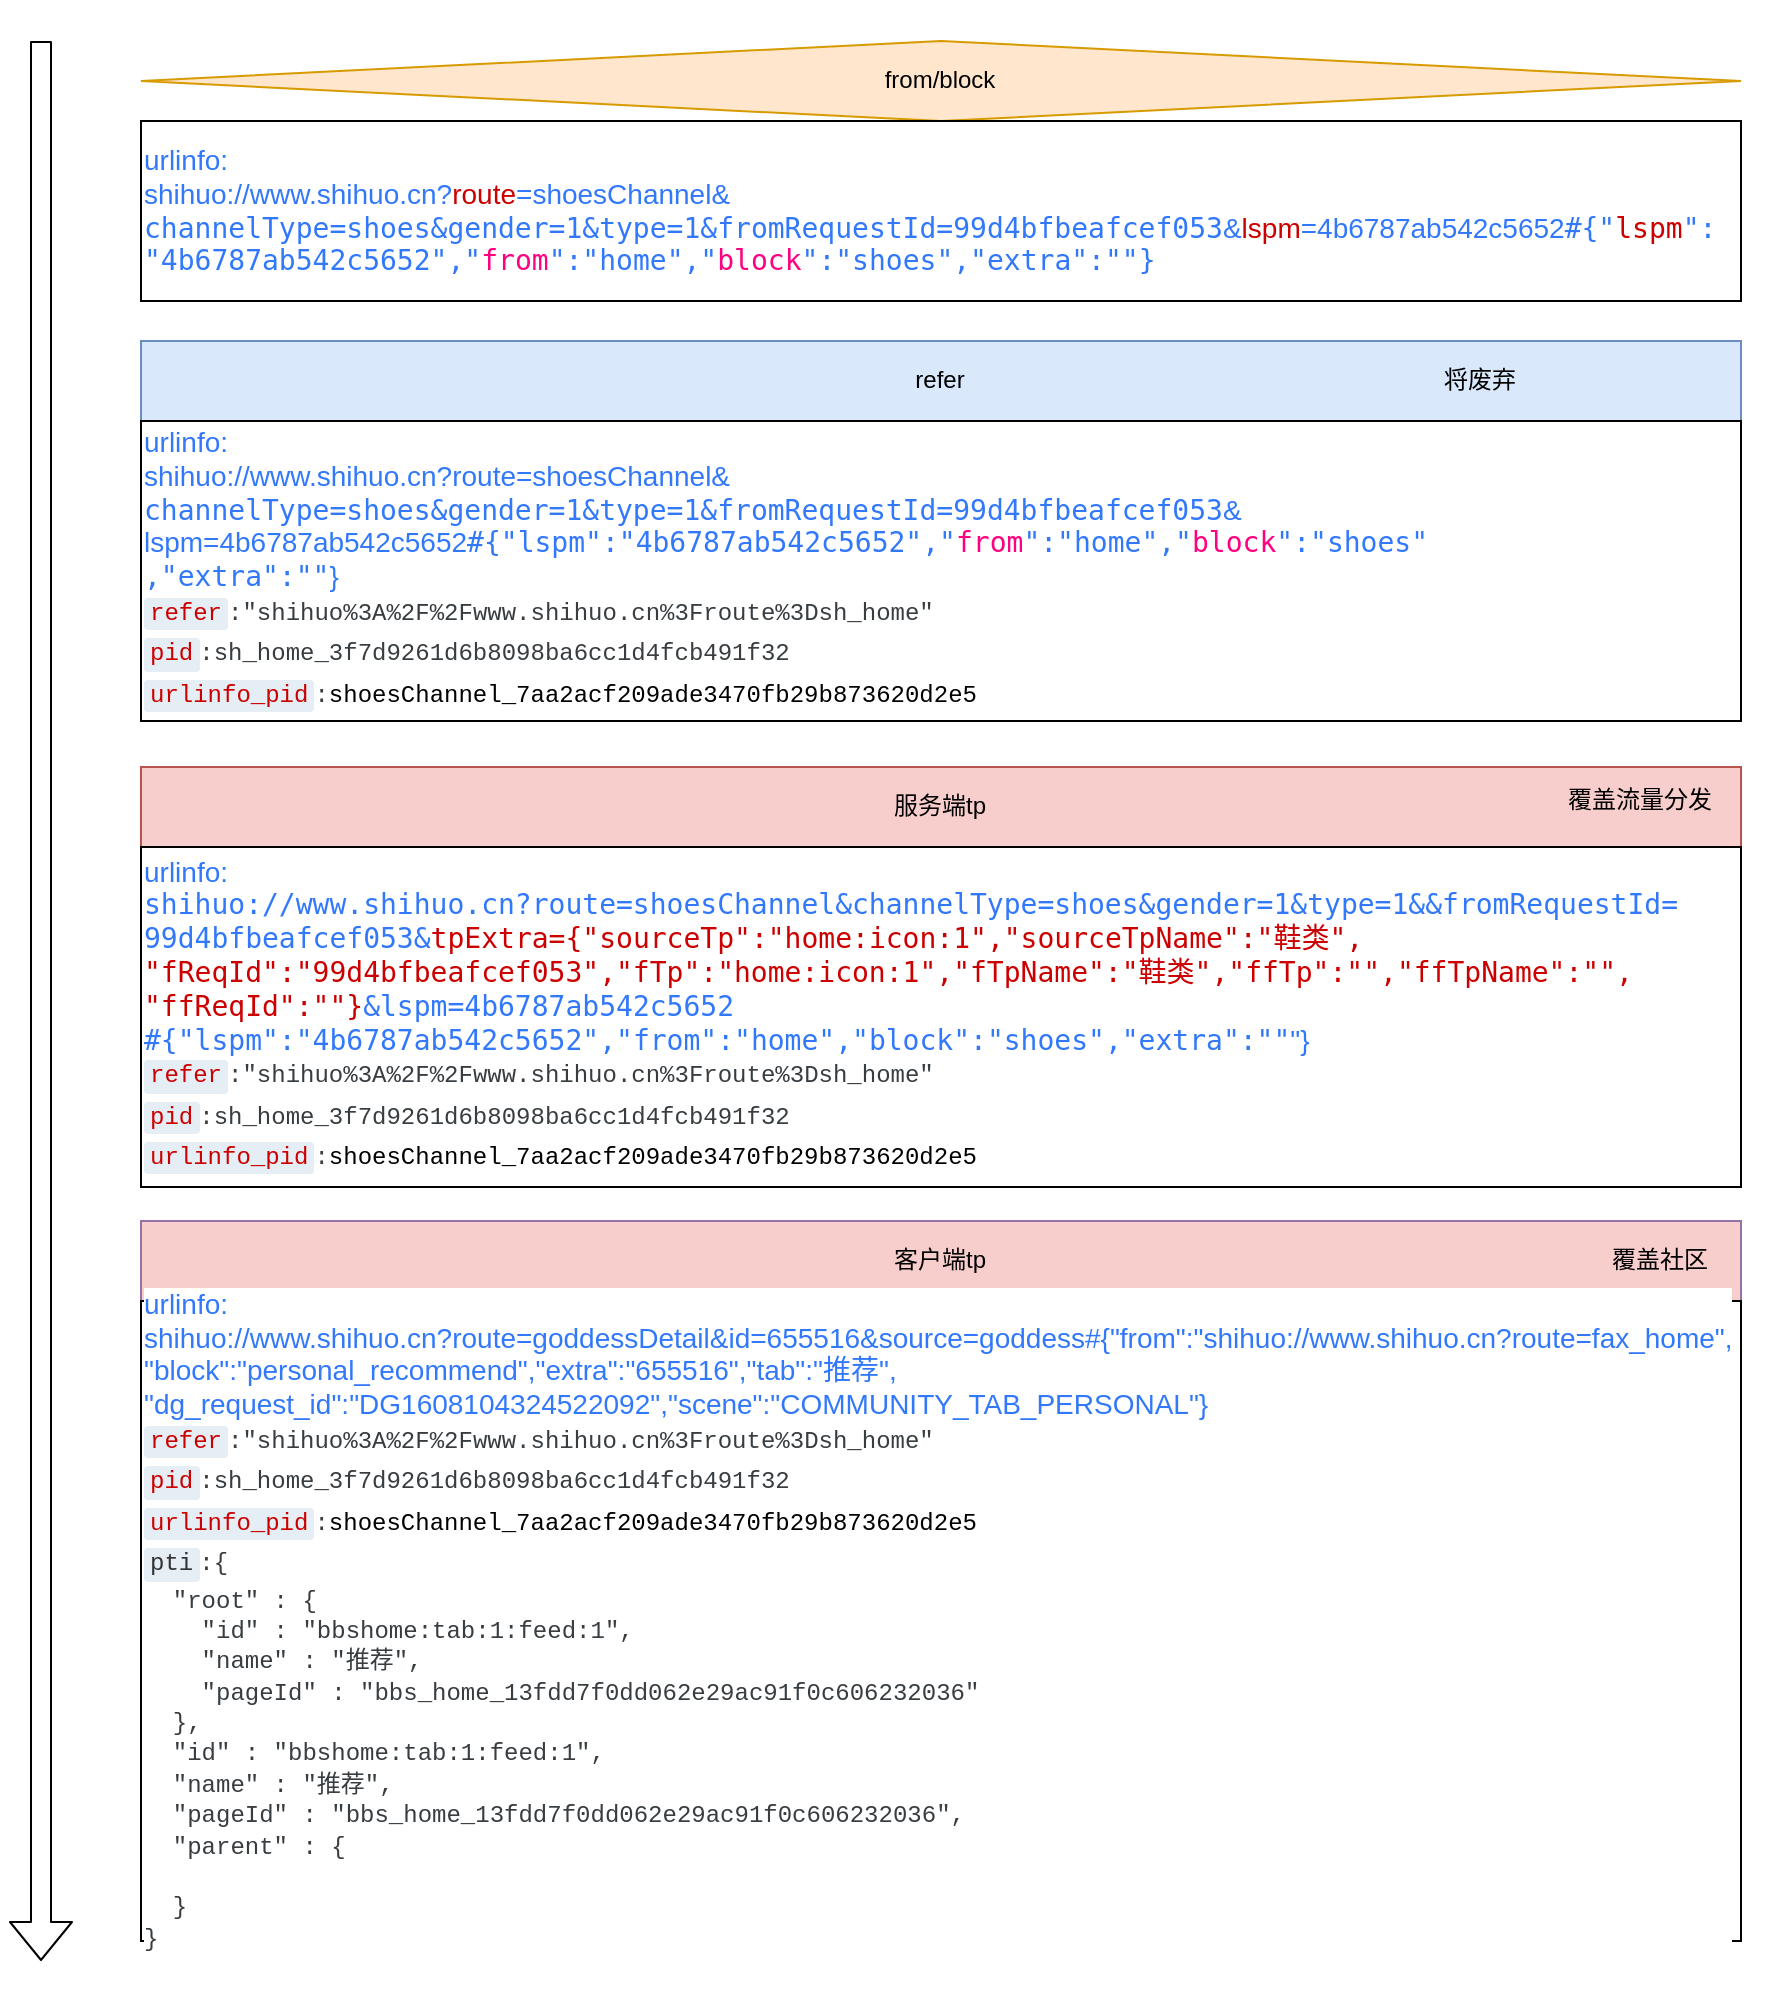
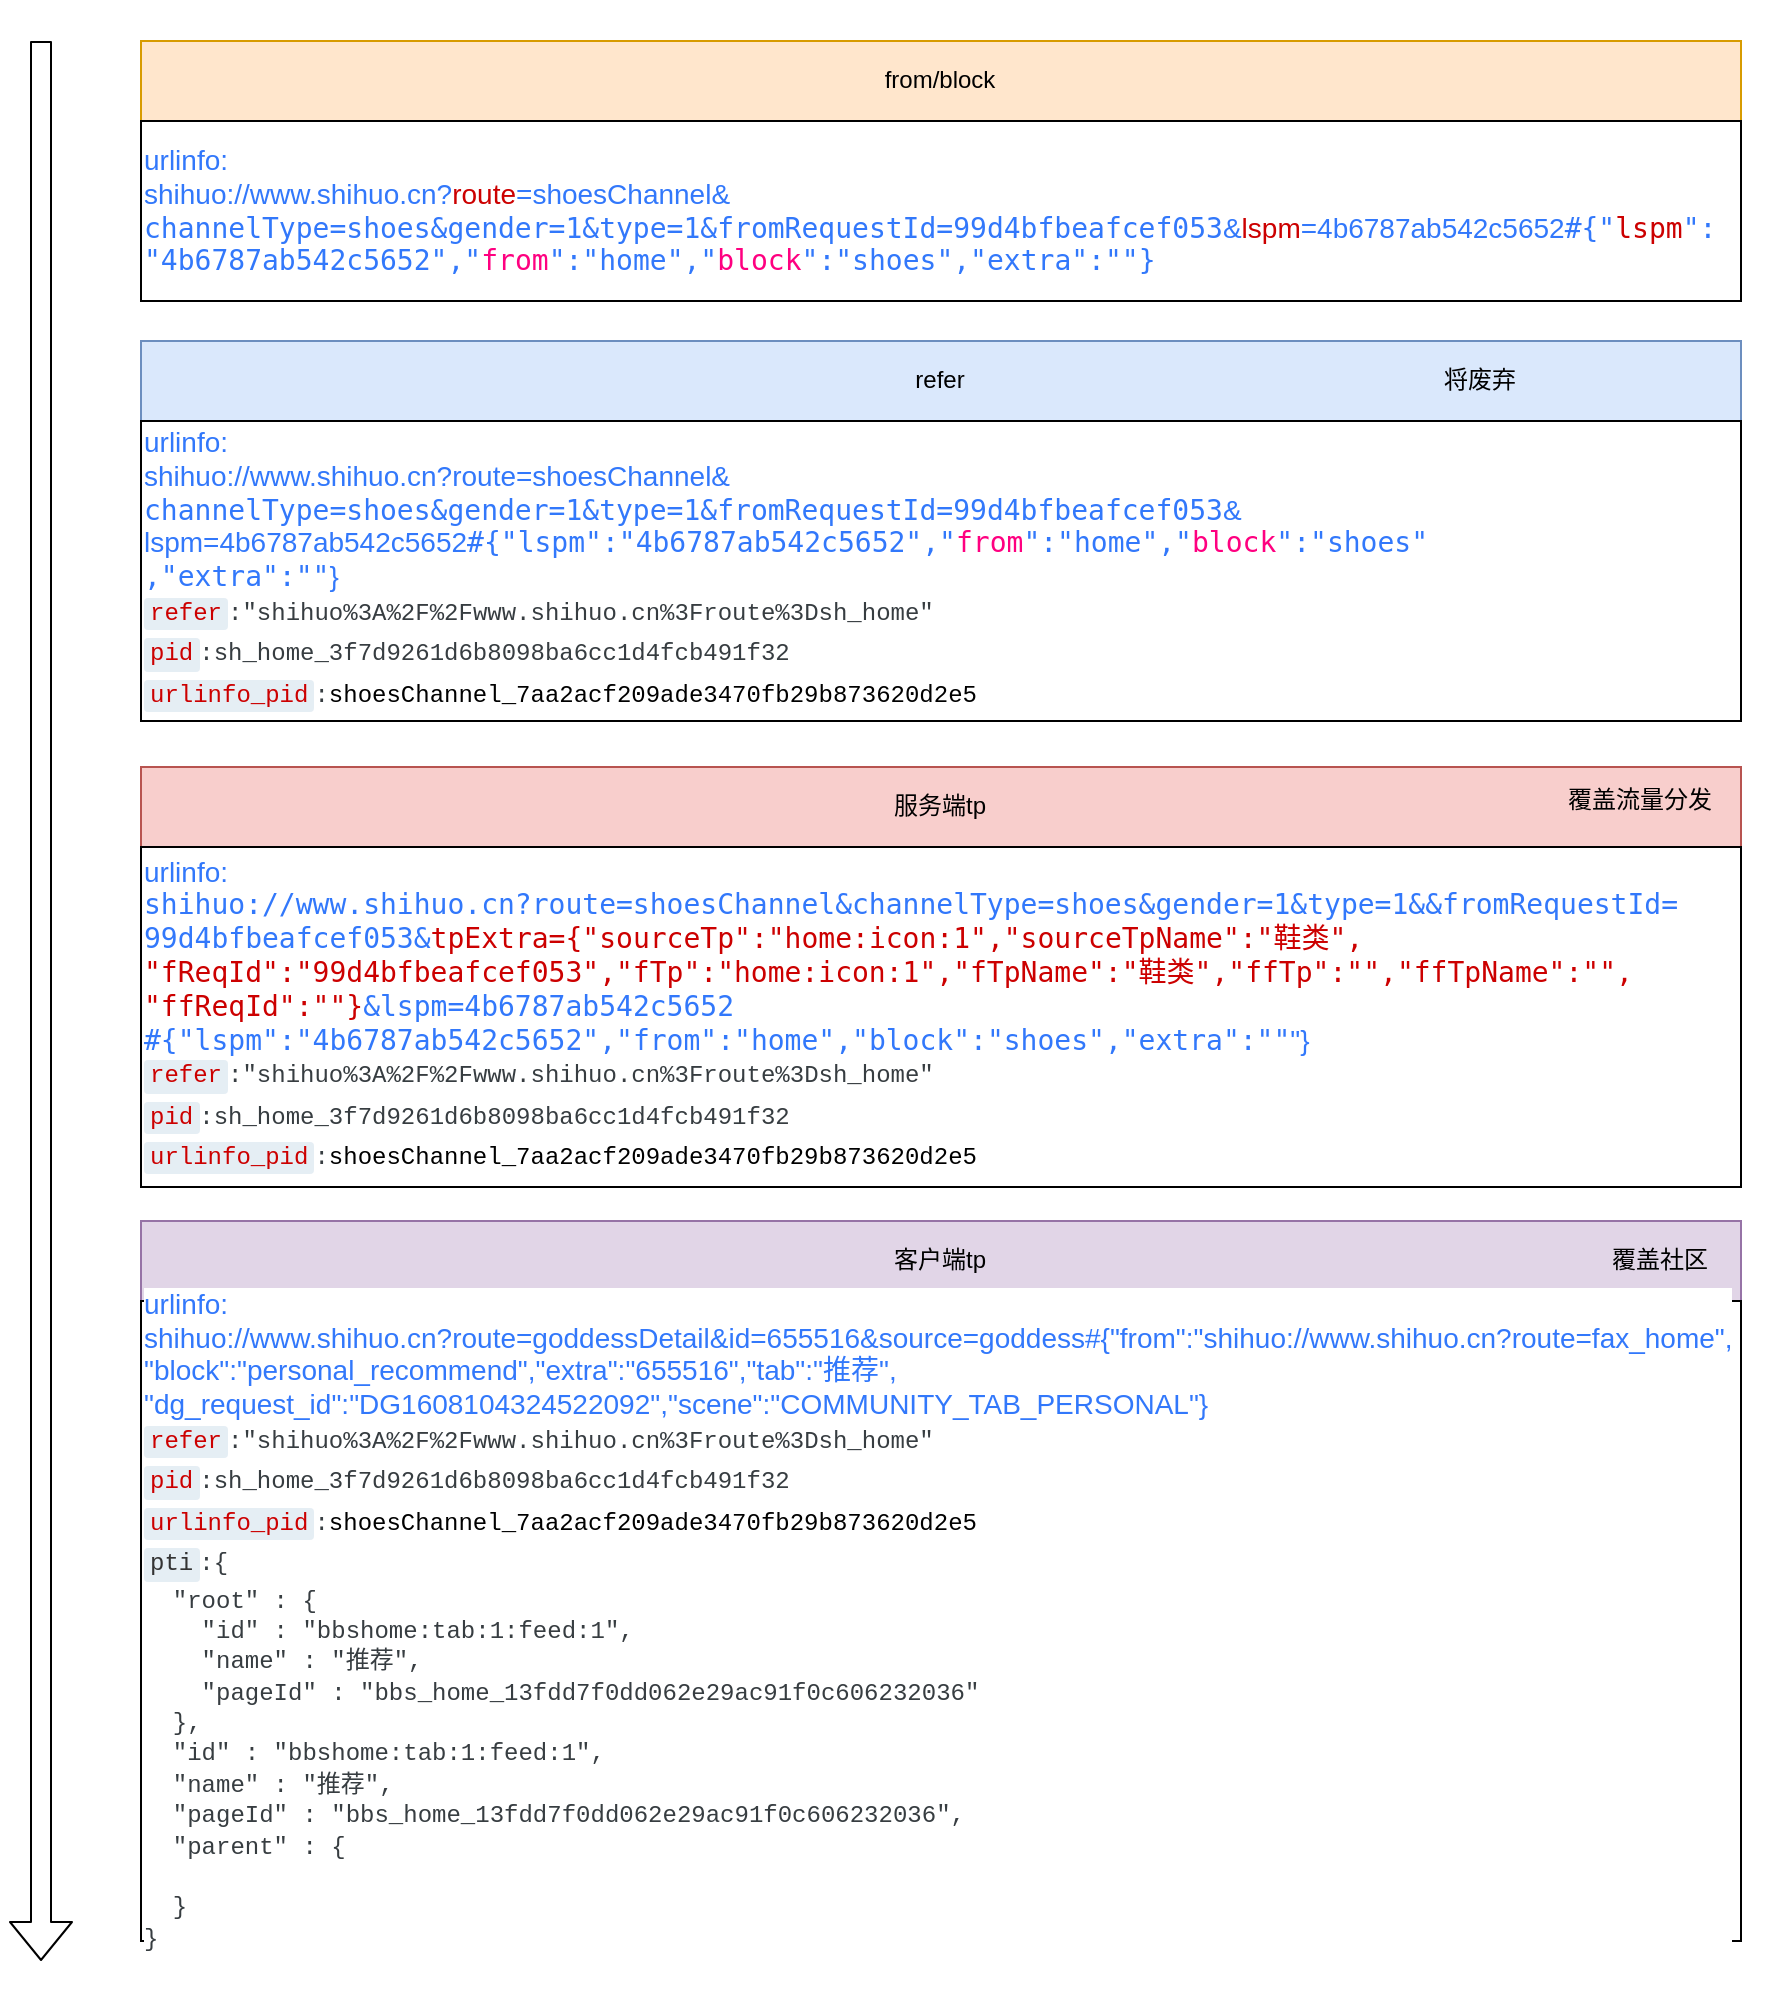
(941, 81) -> (941, 81)
(941, 1261) -> (941, 1261)
